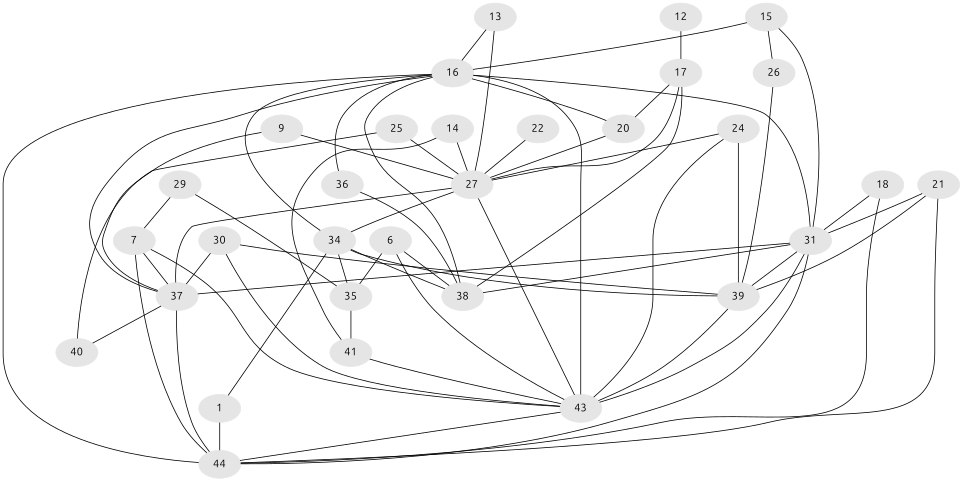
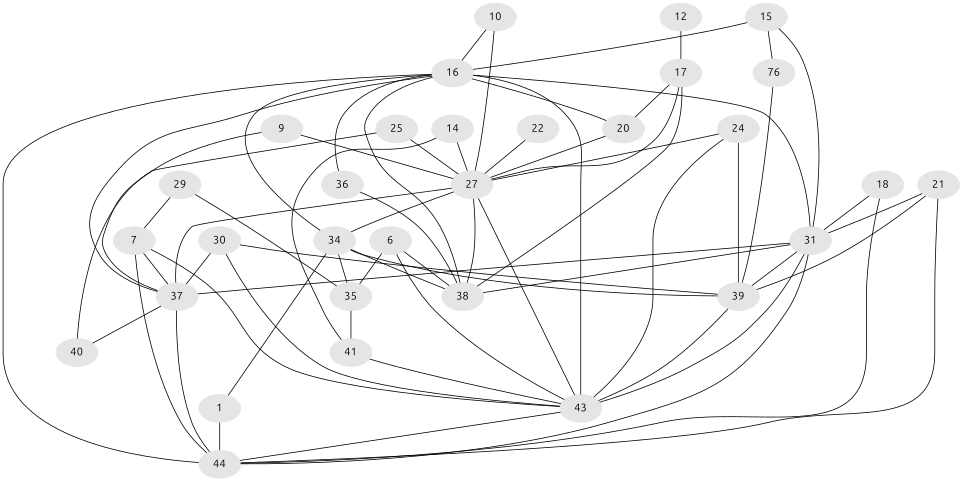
(495, 17) -> (495, 17)
(774, 73) -> (774, 73)
none -> (475, 241)
